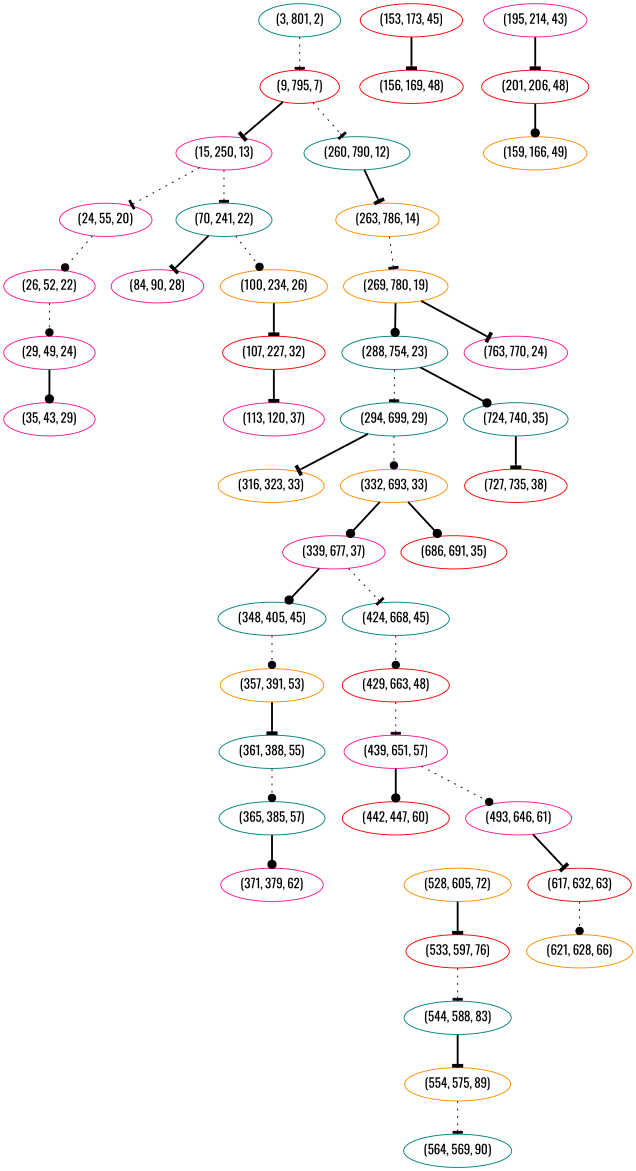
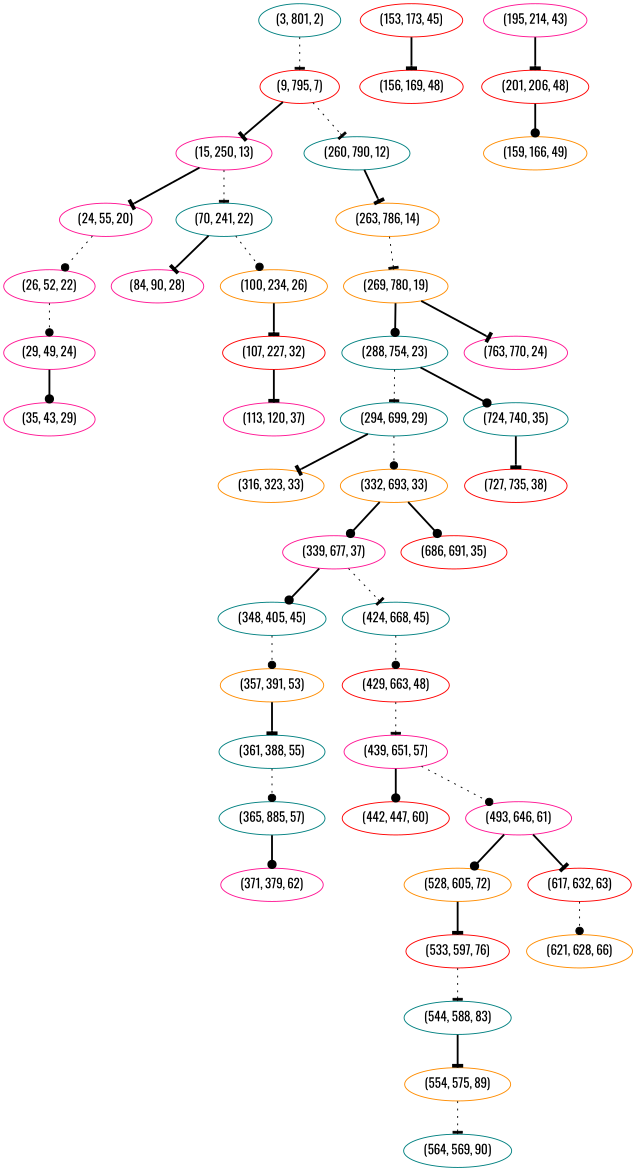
(167, 185) -> (167, 185)
(272, 818) -> (272, 818)
none -> (491, 849)
